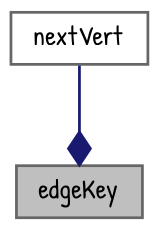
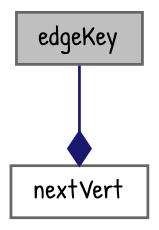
(79, 99) -> (79, 99)
